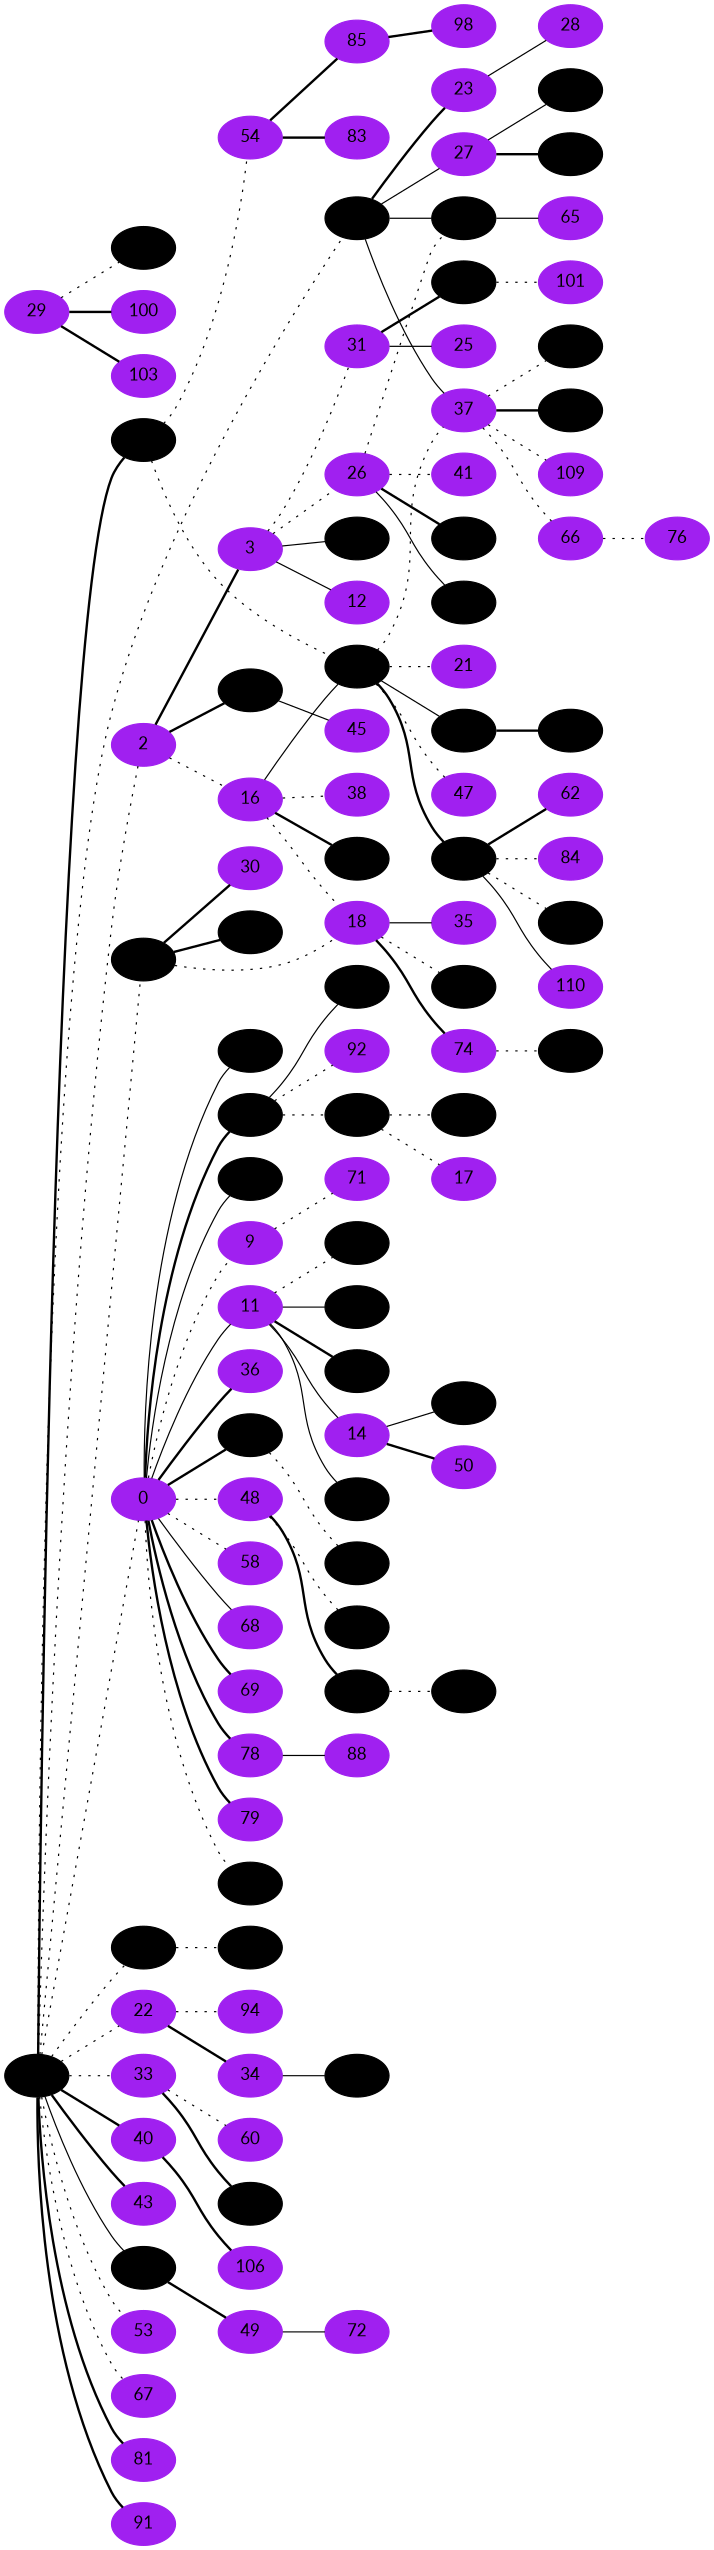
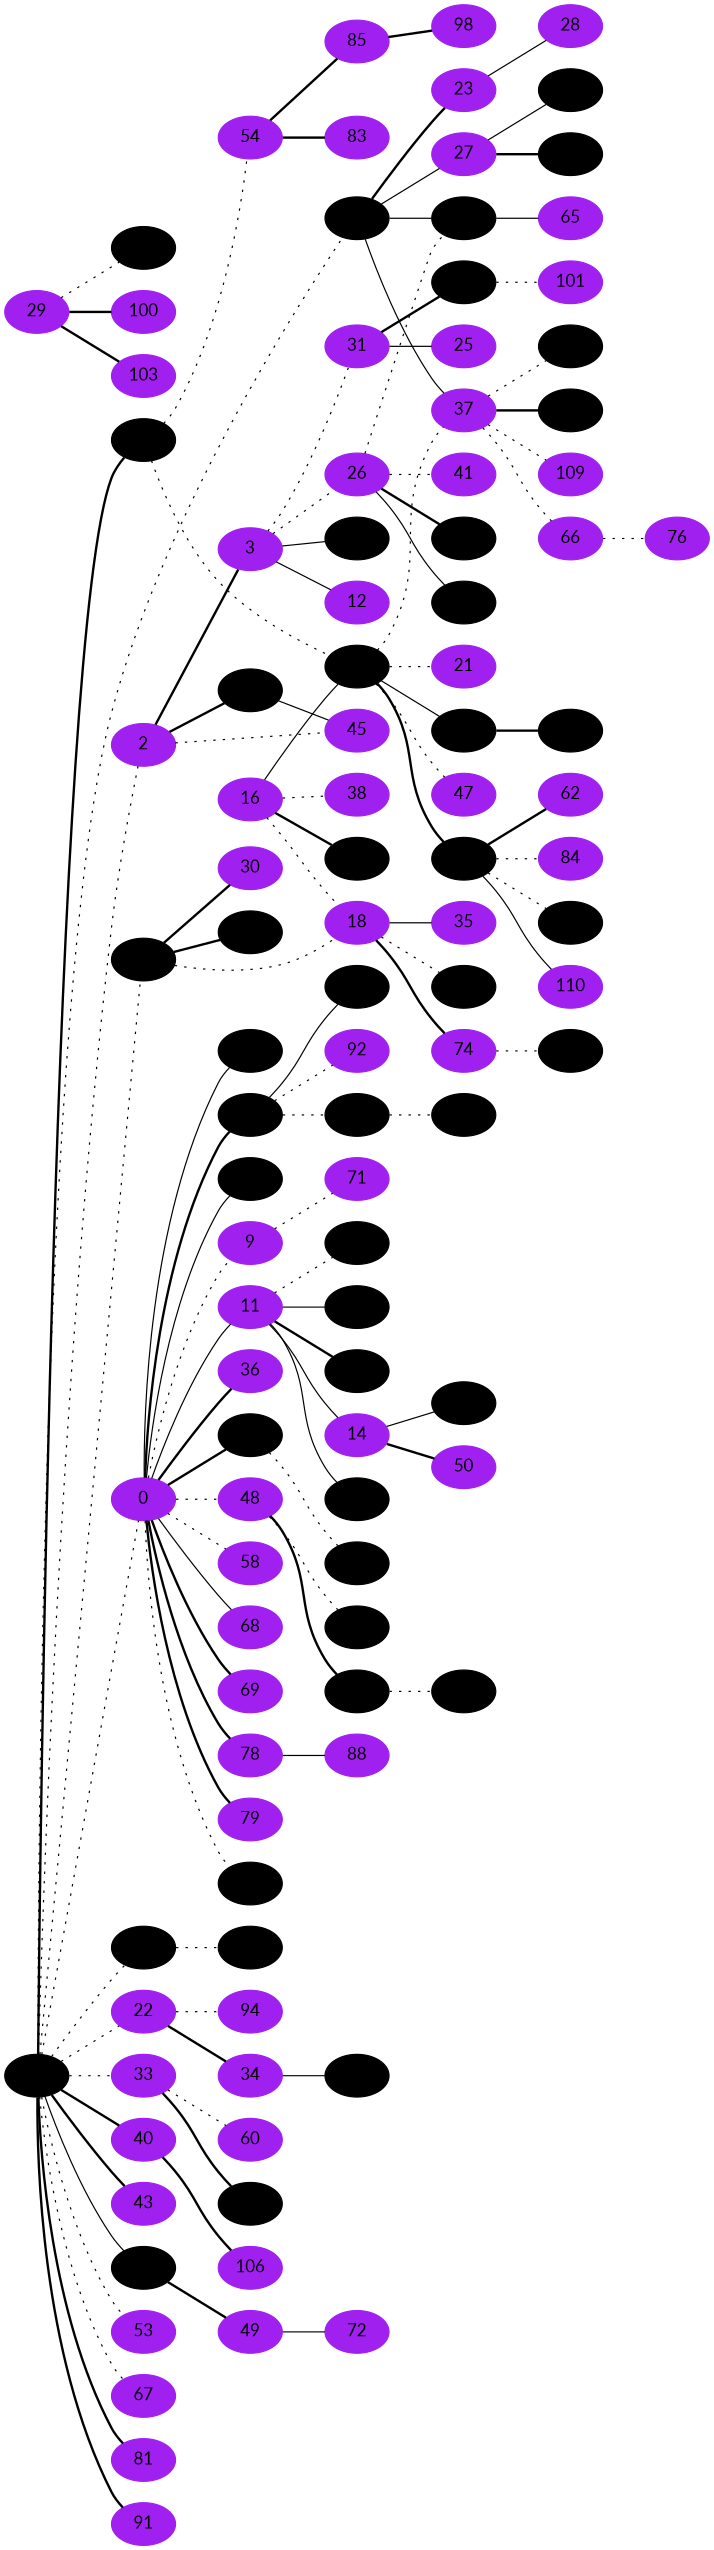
(197, 772) -> (250, 738)
(464, 1179) -> none
